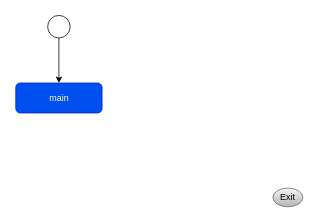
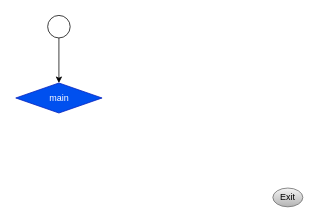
(59, 98) -> (59, 98)
